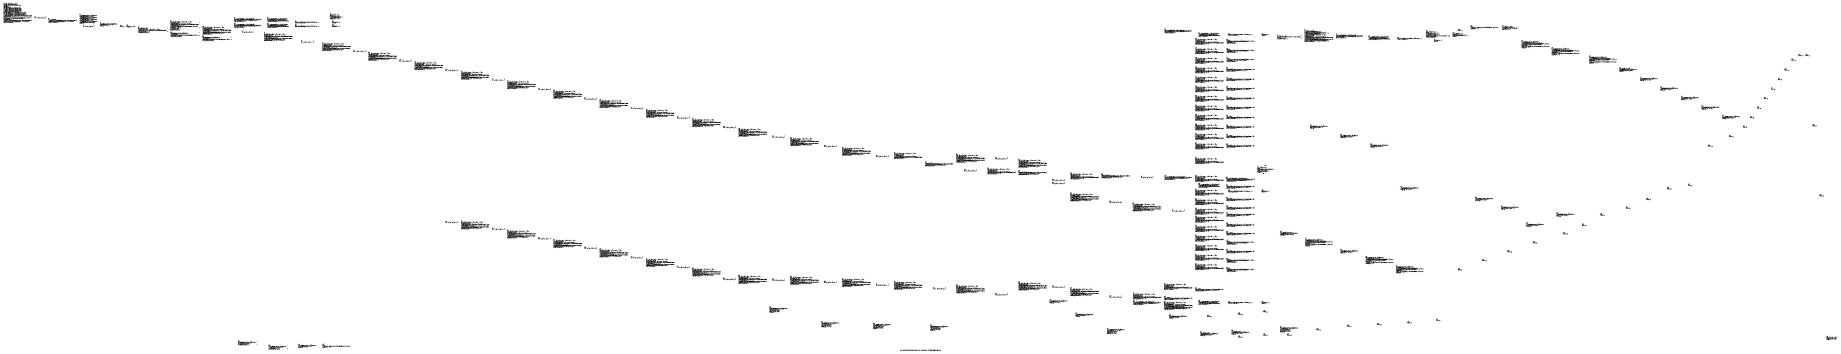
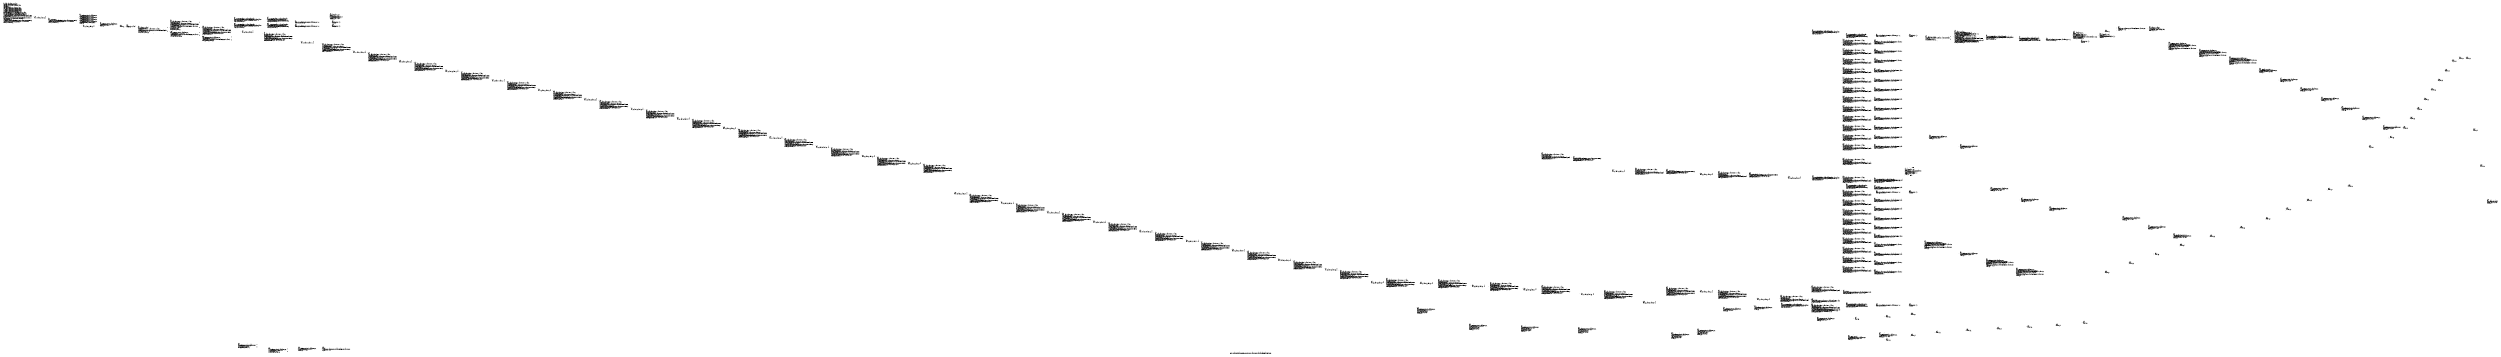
none -> (1076, 218)
